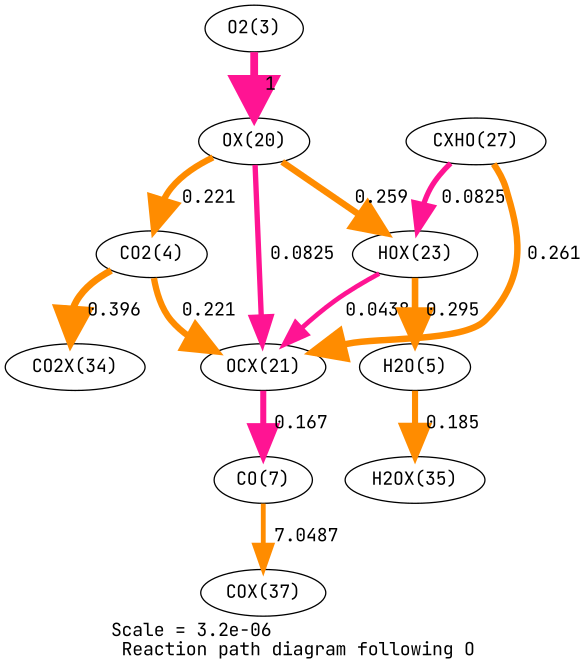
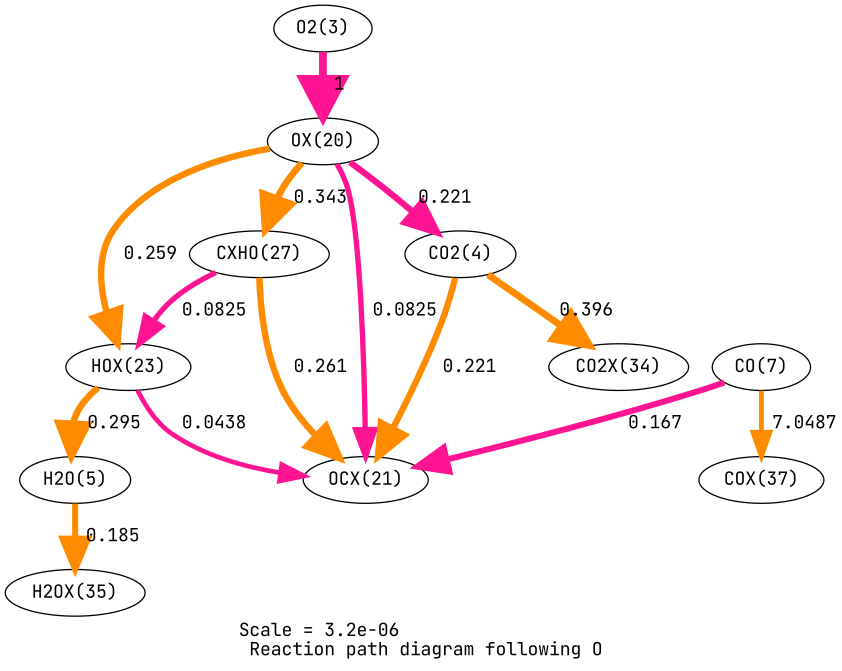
(185, 175) -> (382, 187)
none -> (288, 180)
(263, 408) -> (586, 424)
